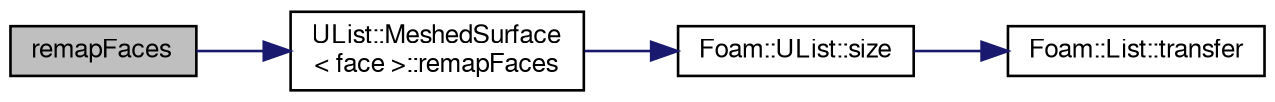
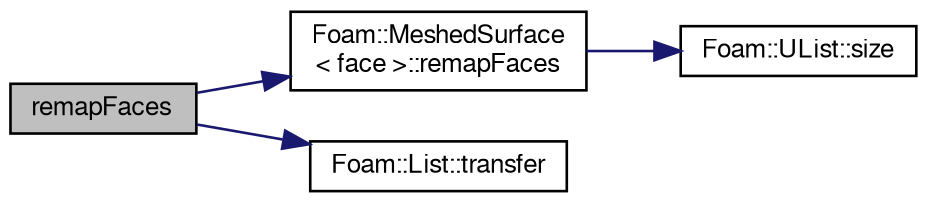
(437, 51) -> (439, 51)
(948, 51) -> (240, 132)
